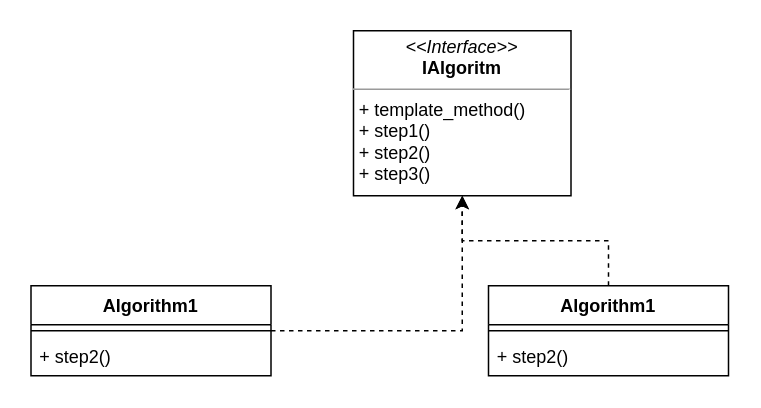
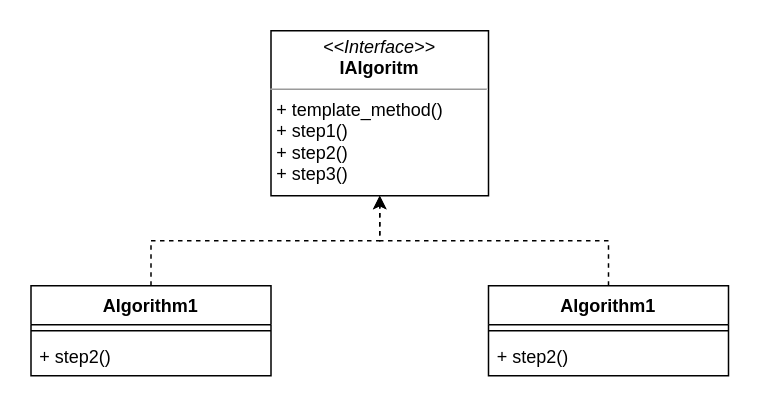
(462, 113) -> (380, 113)
